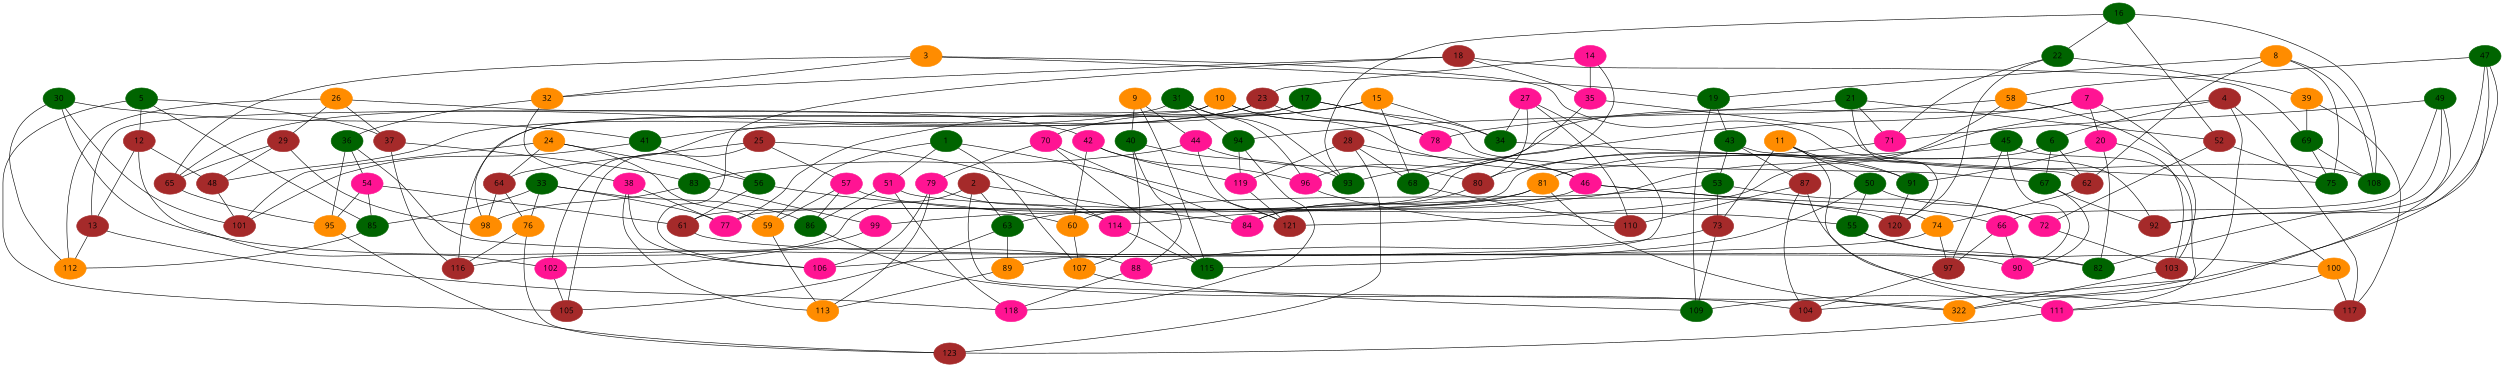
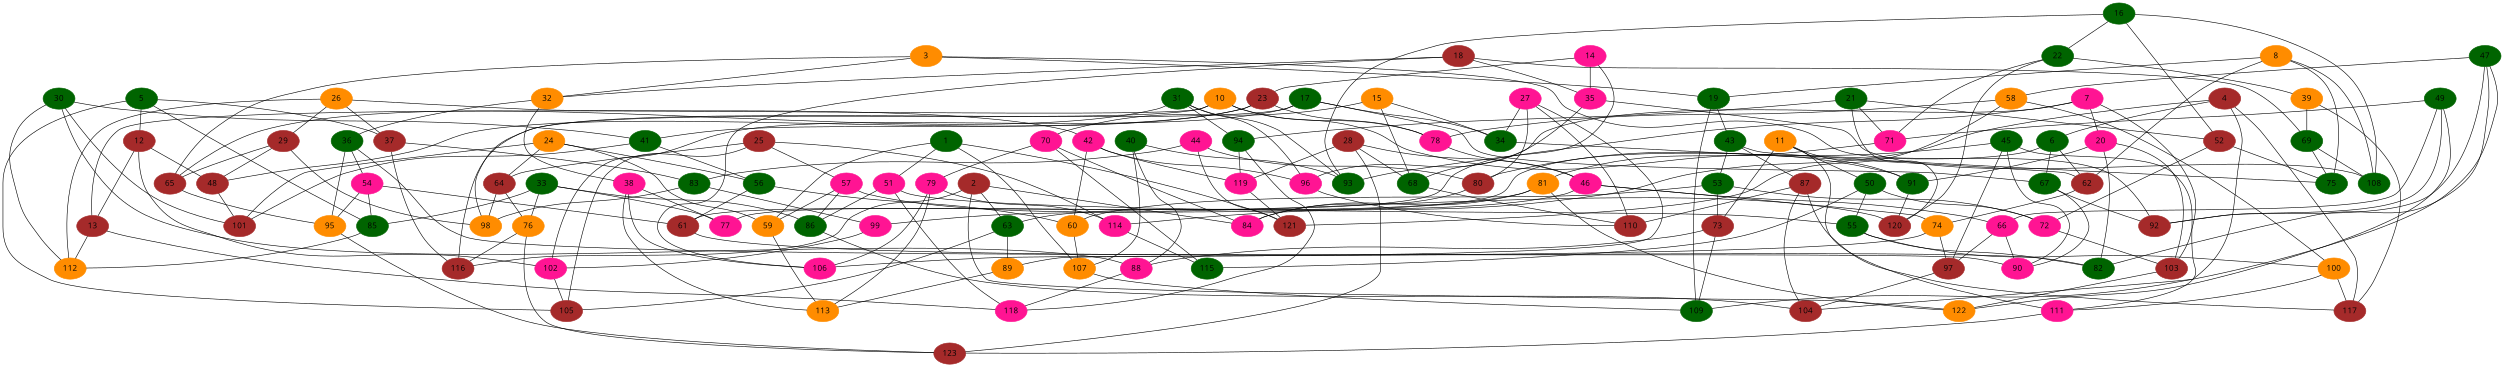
(1135, 99) -> none
(925, 130) -> none
(1959, 311) -> (1959, 311)
